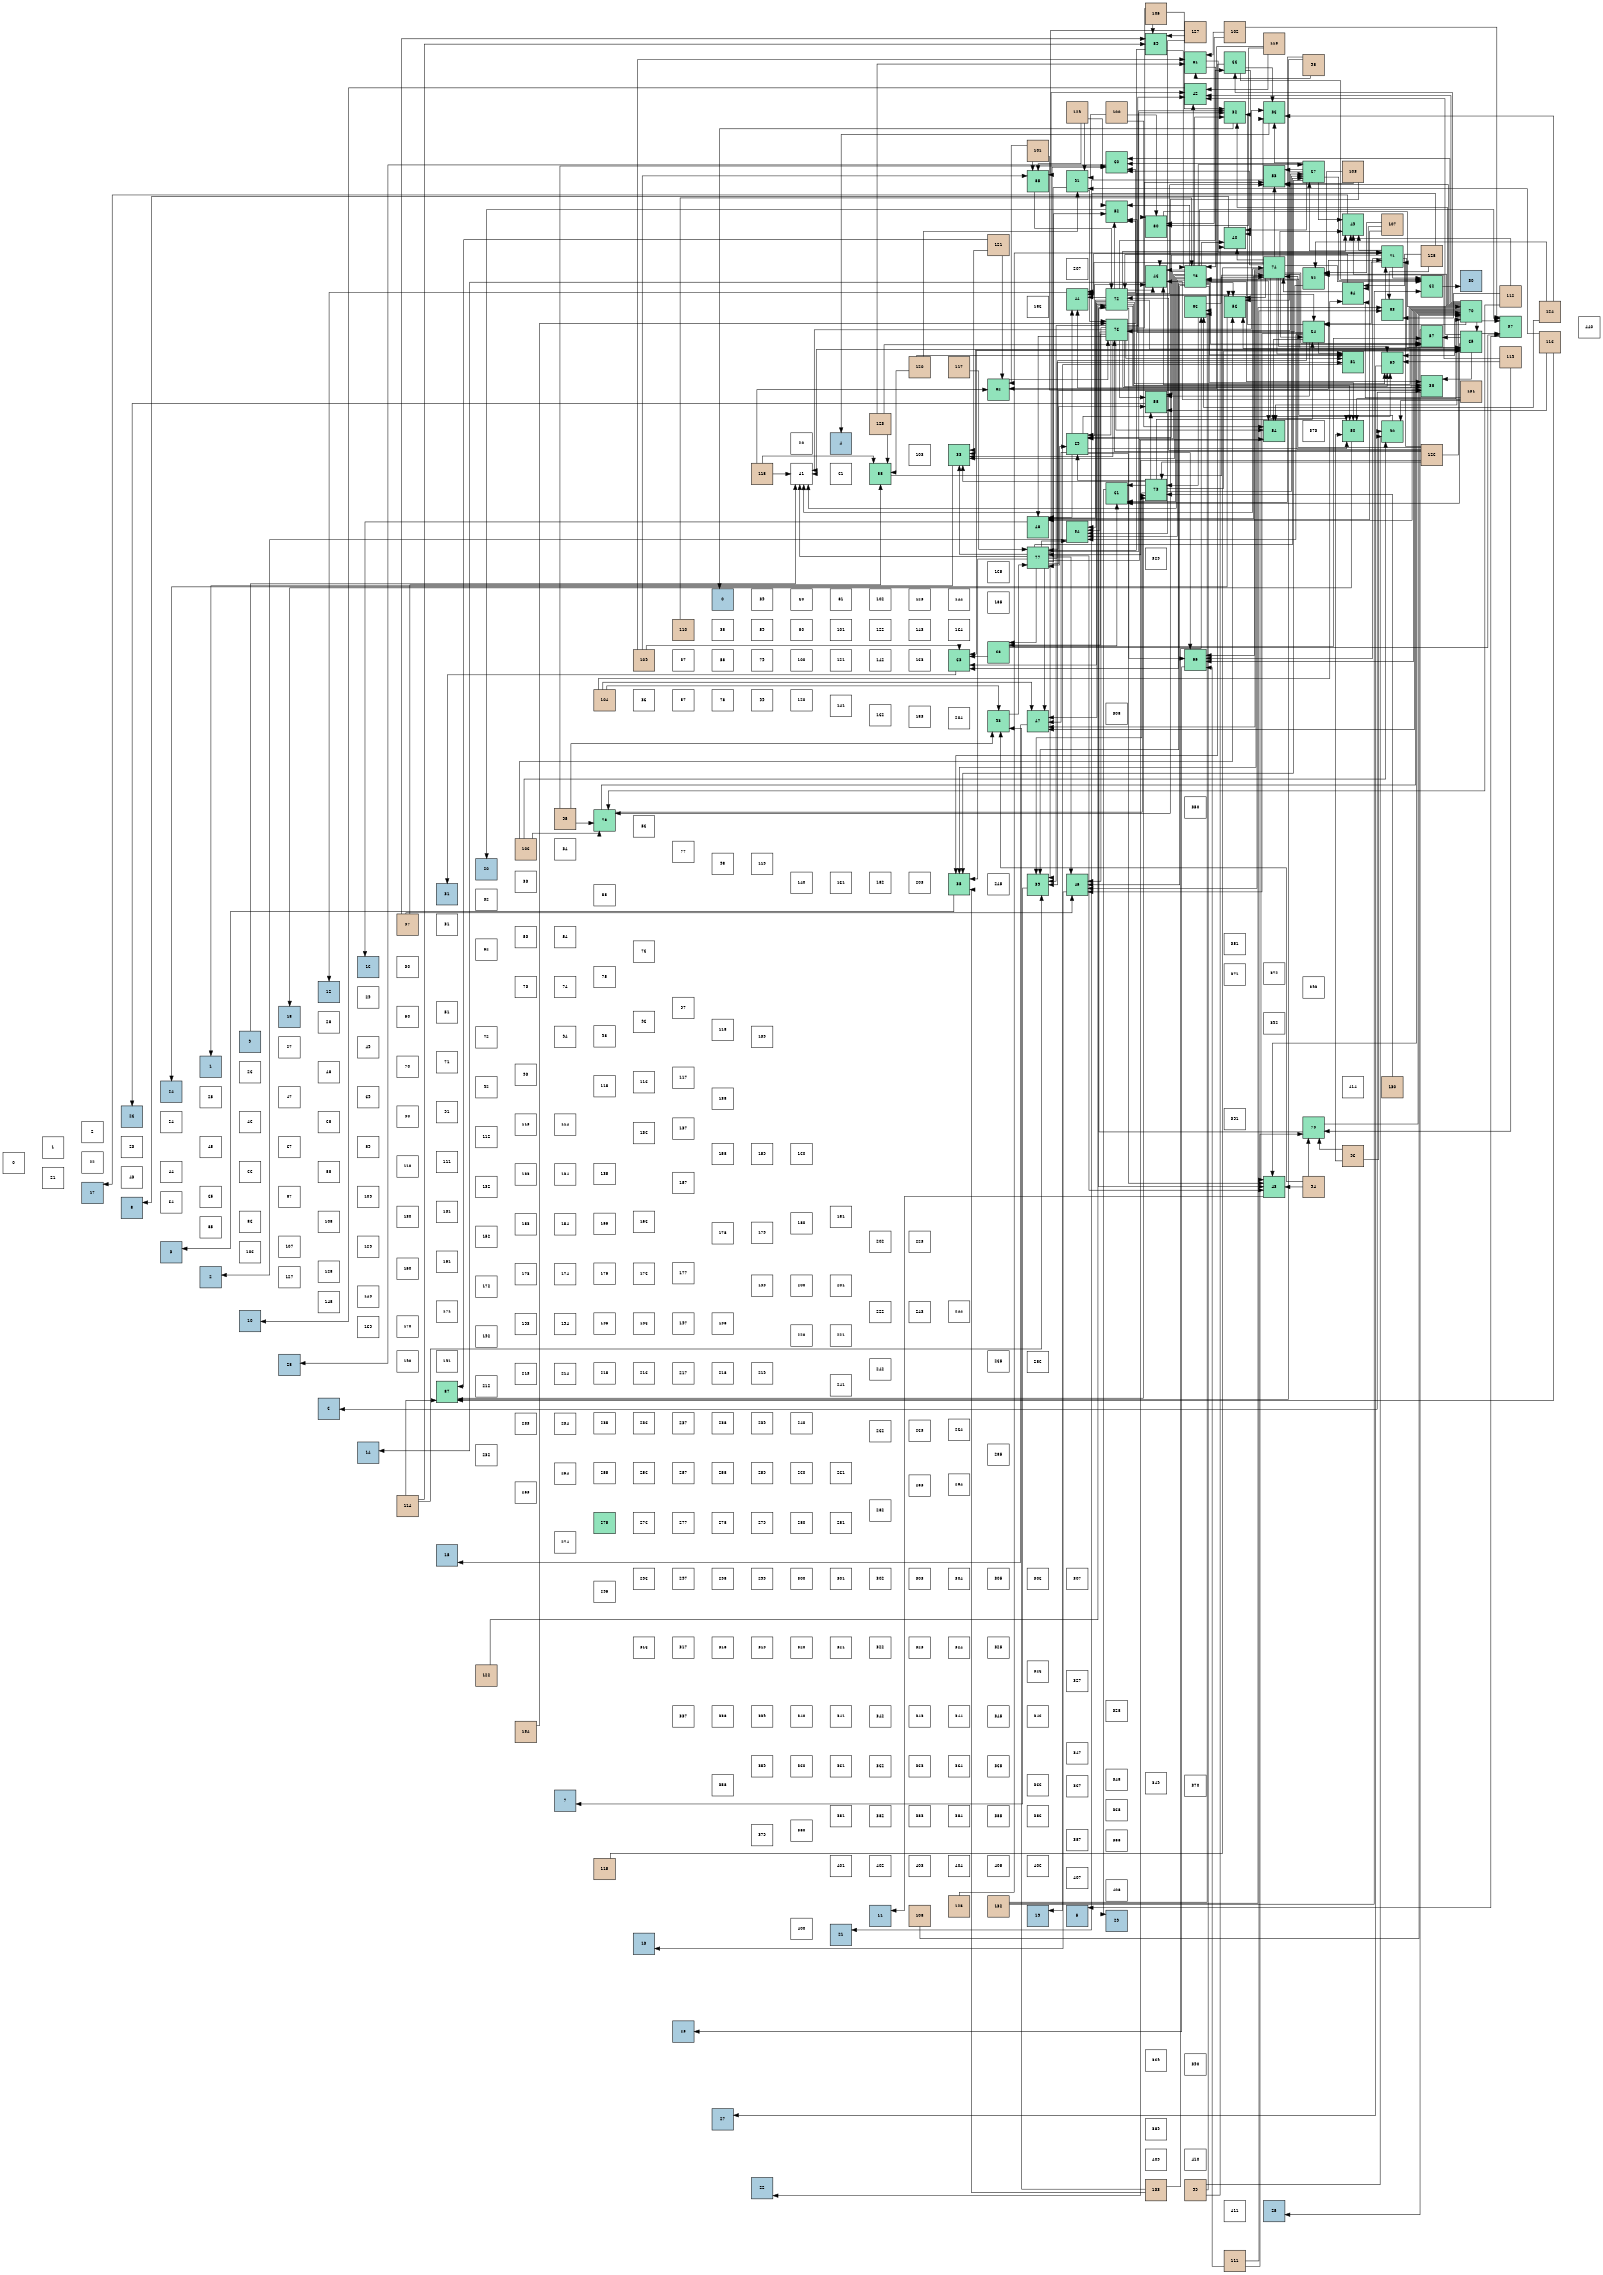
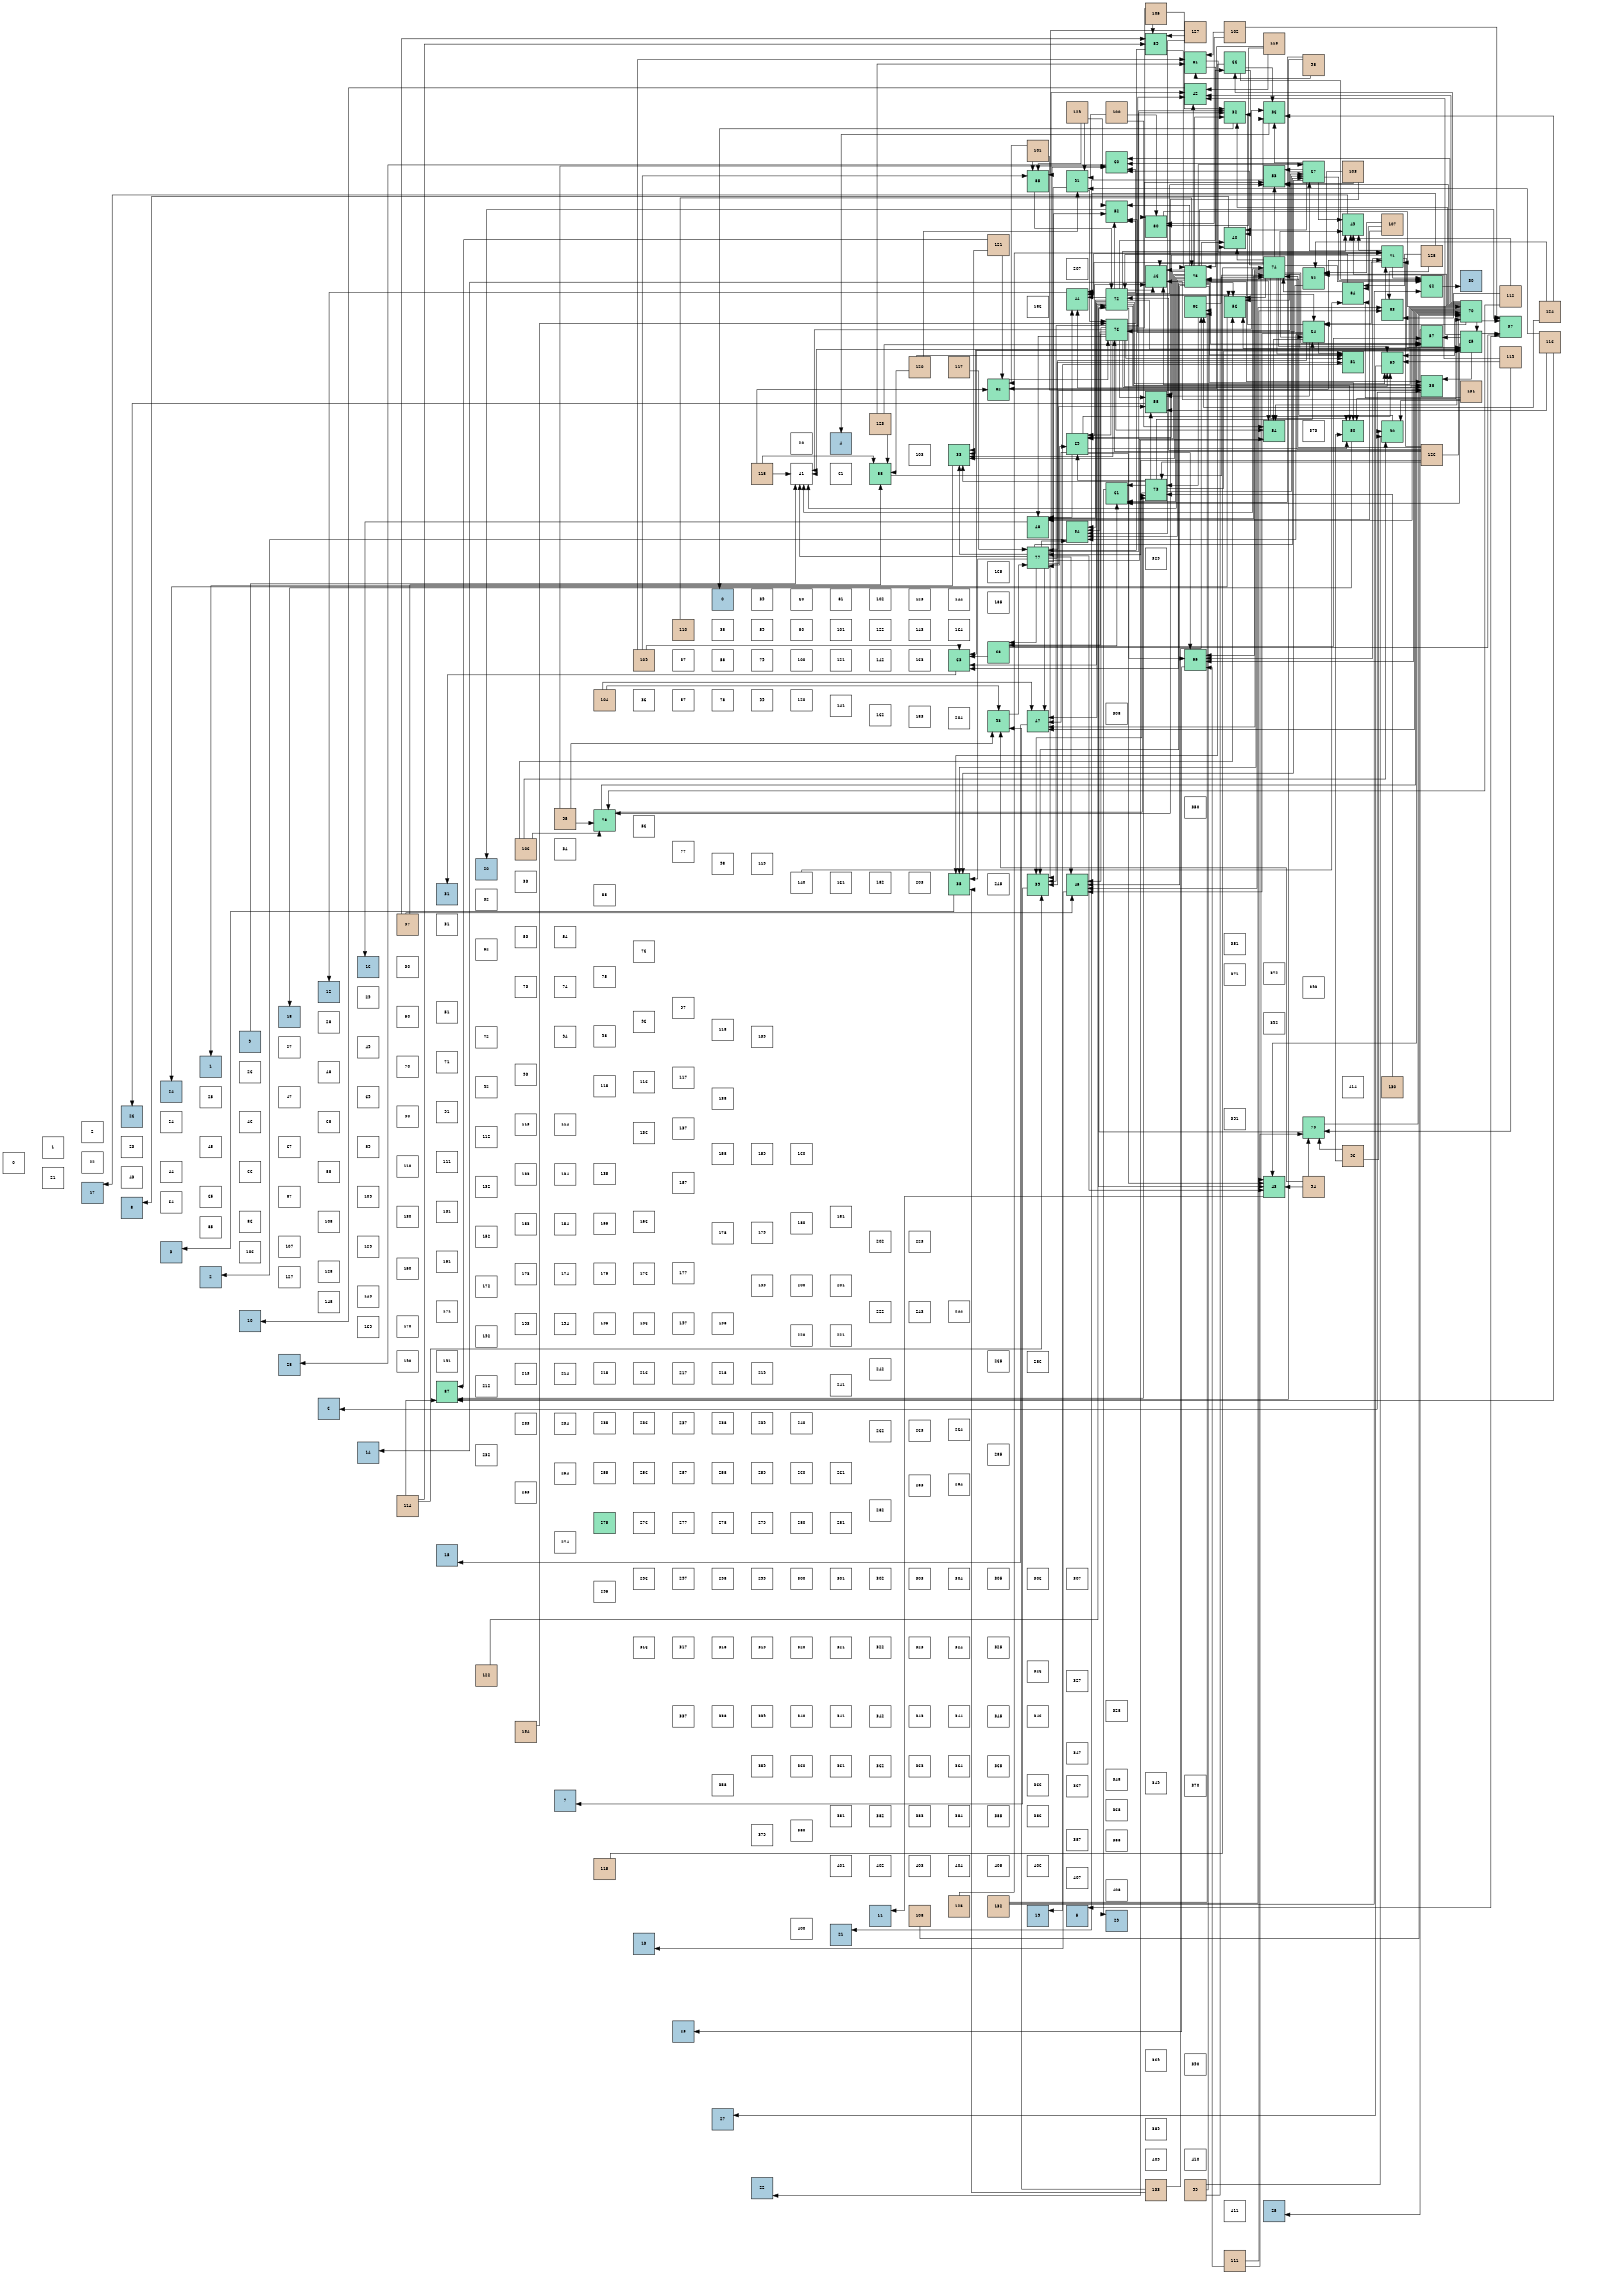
(1589, 327) -> none
(1123, 679) -> (1332, 850)
